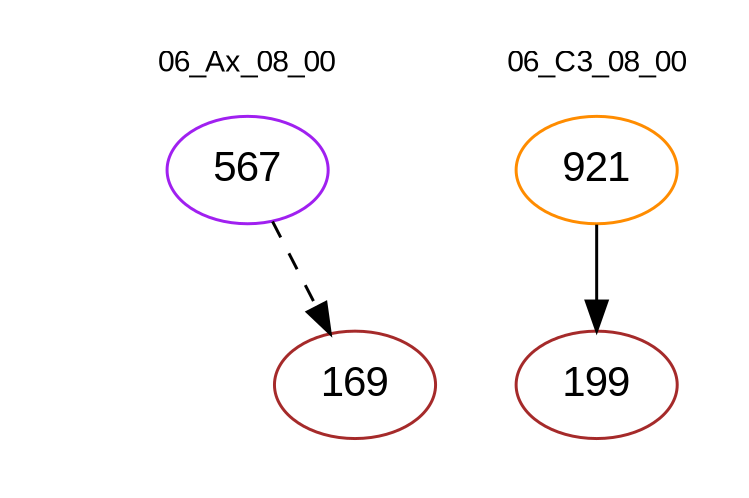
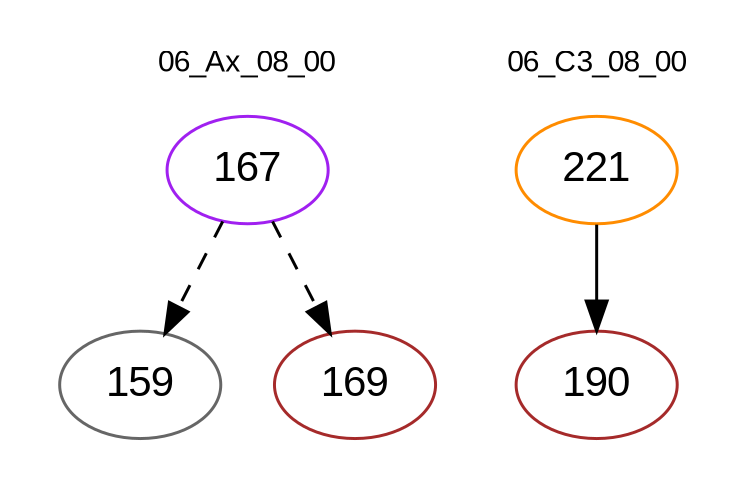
(248, 170) -> (248, 170)
(597, 170) -> (597, 170)
none -> (140, 385)
(597, 385) -> (597, 385)
